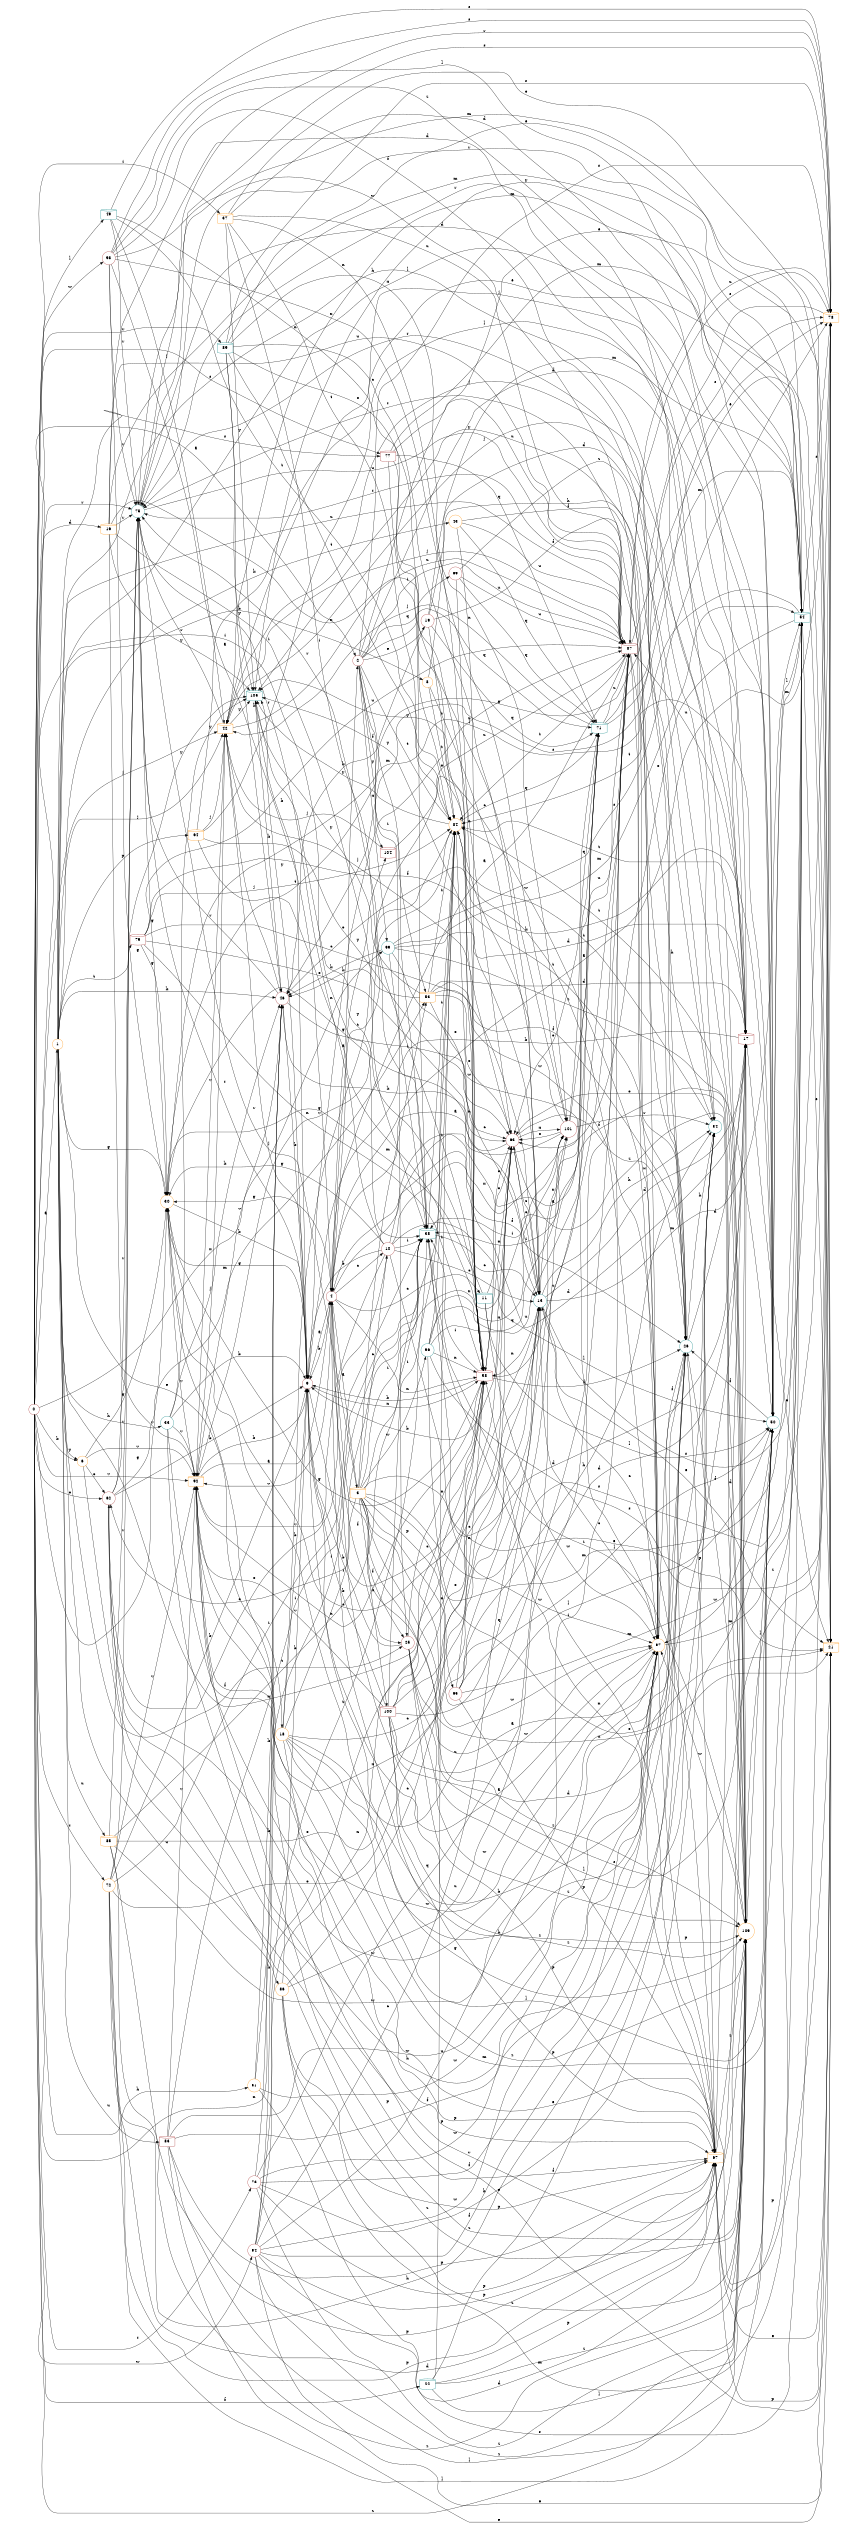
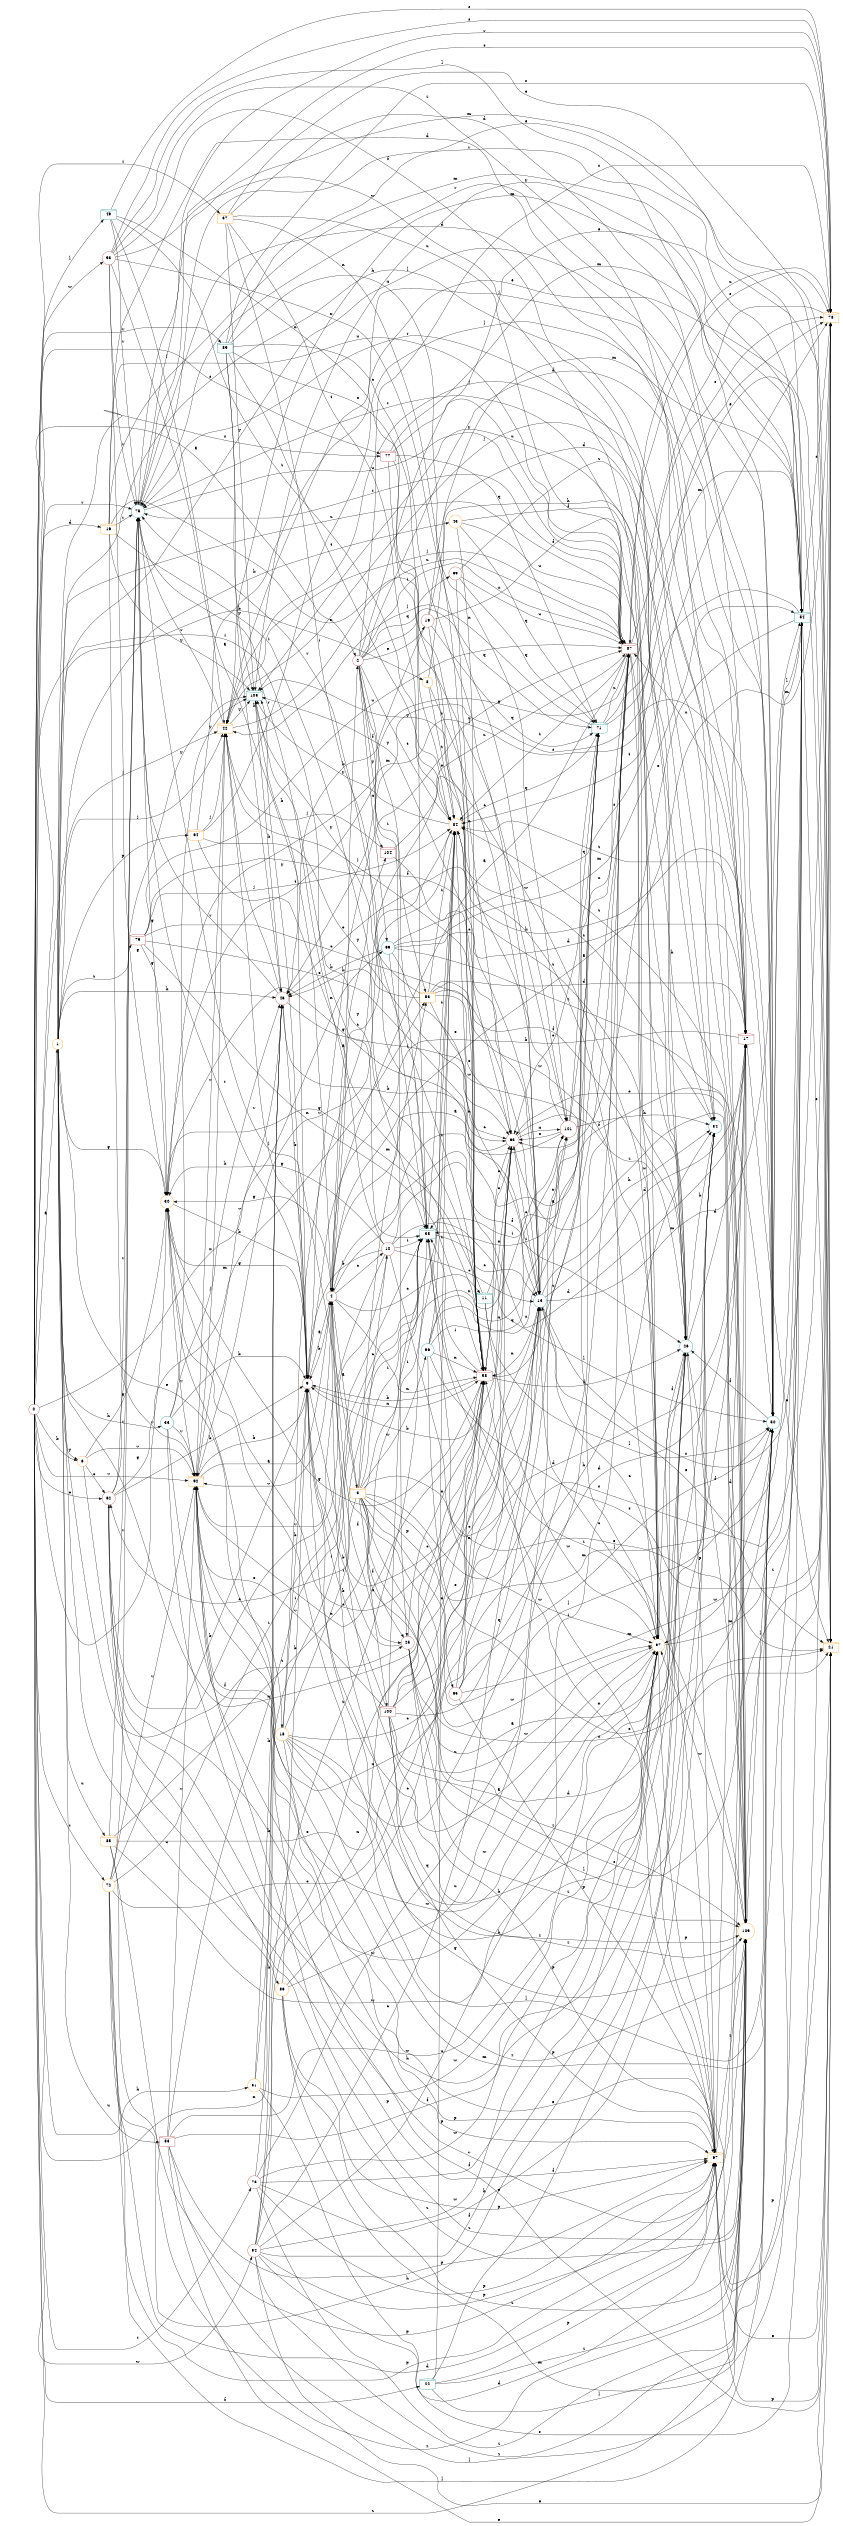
(645, 1113) -> (645, 1113)
(467, 1154) -> none
(527, 1208) -> (495, 1037)
